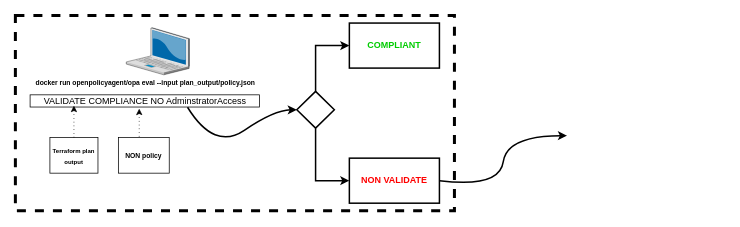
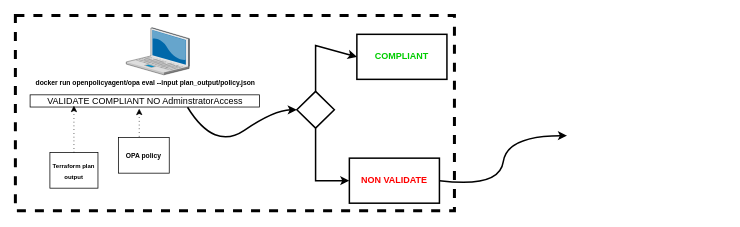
(394, 45) -> (402, 57)
(145, 101) -> (145, 101)
(74, 155) -> (74, 170)
(144, 155) -> (144, 155)
